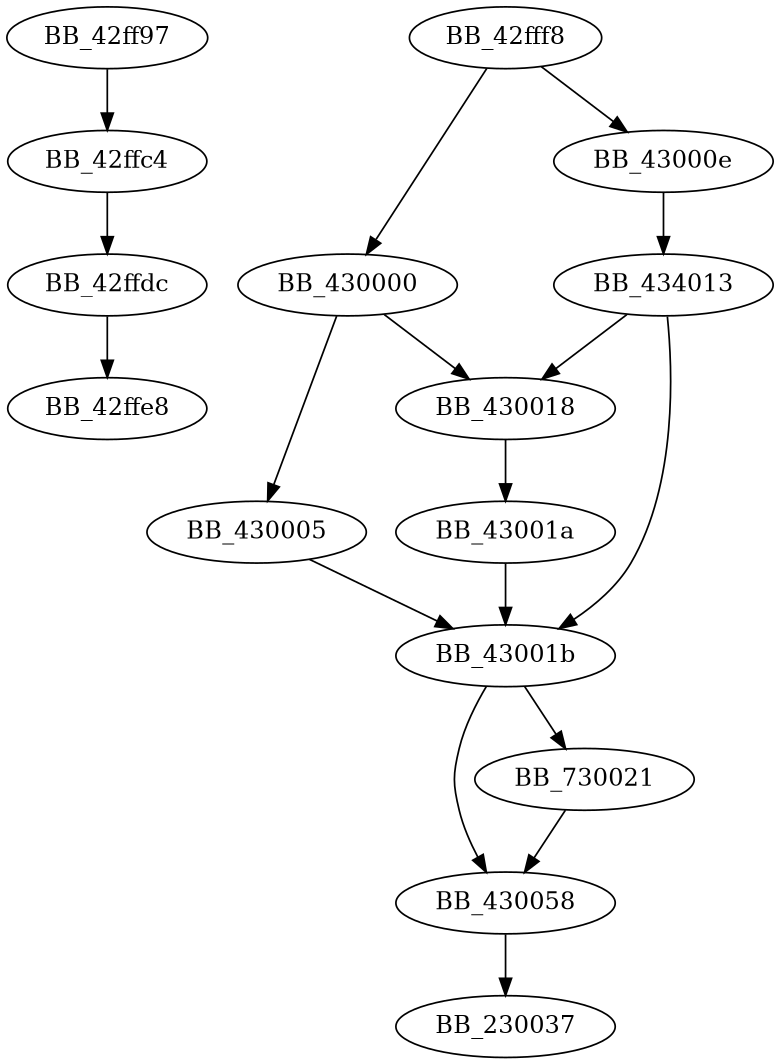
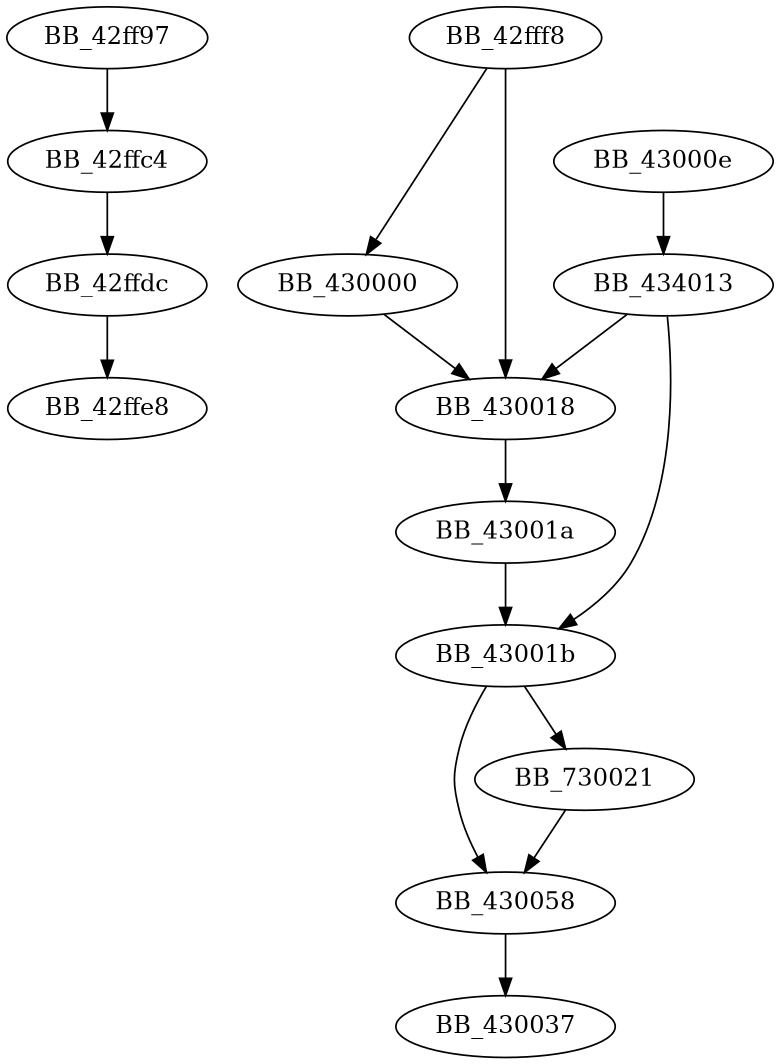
(577, 94) -> (506, 214)
(257, 532) -> none
(506, 1027) -> (506, 1027)
